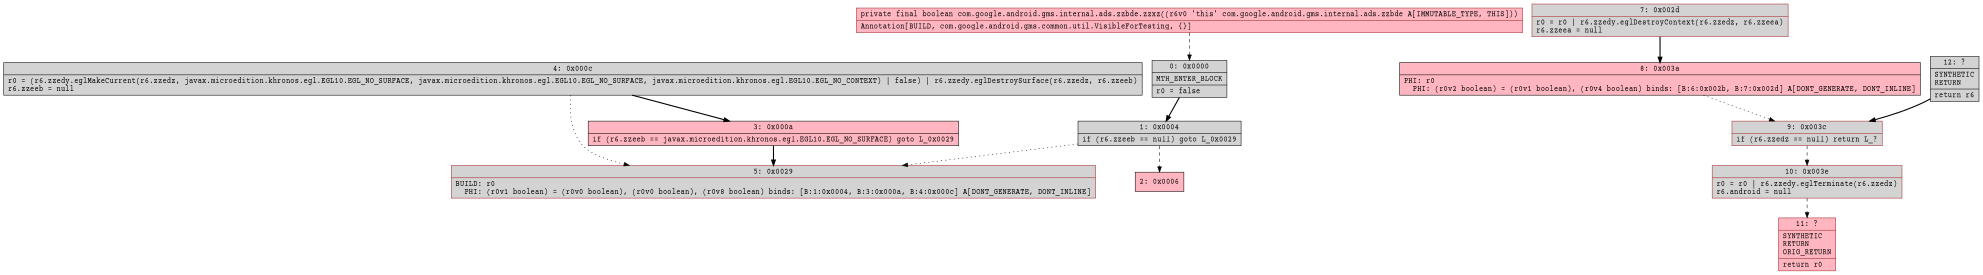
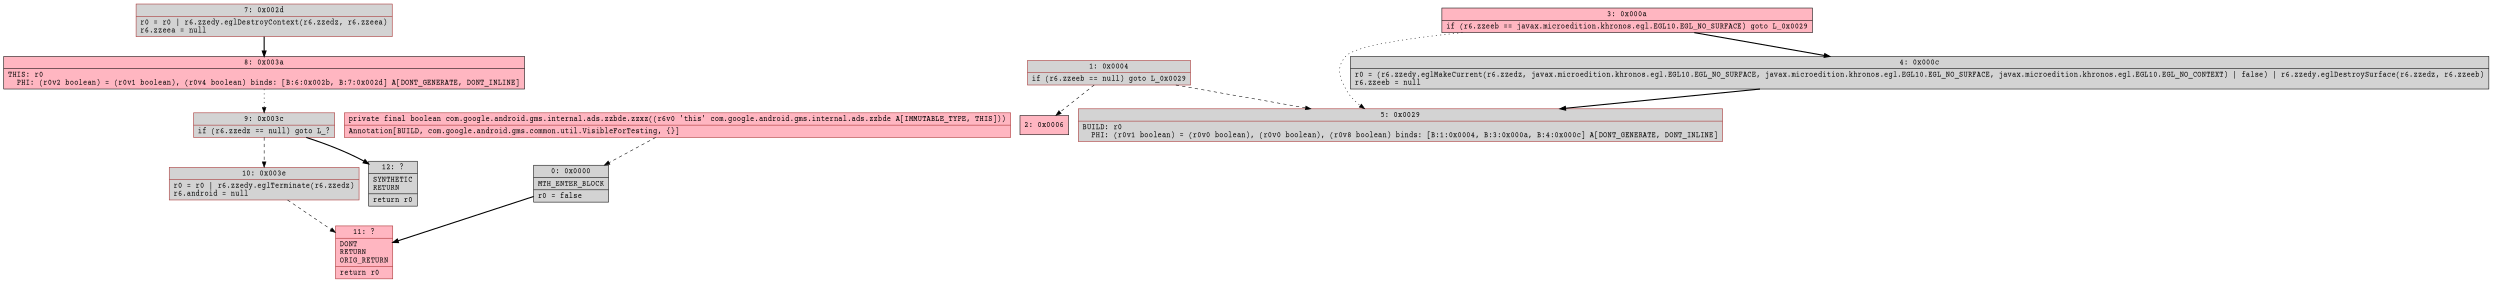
(1422, 81) -> (28, 75)
(1955, 95) -> (393, 200)
(678, 107) -> (1759, 44)
(1174, 107) -> (466, 219)
(1903, 111) -> (336, 148)
(1160, 133) -> (1109, 73)
(1807, 139) -> (264, 131)
(580, 143) -> (1663, 99)
(773, 153) -> (1375, 45)
(993, 154) -> (1241, 96)
(1803, 236) -> (349, 244)
